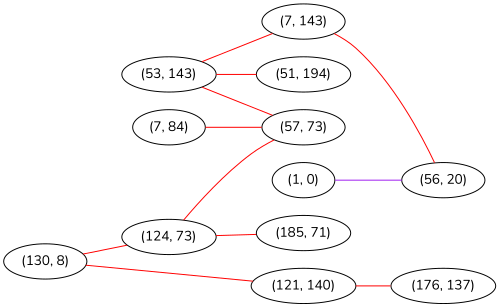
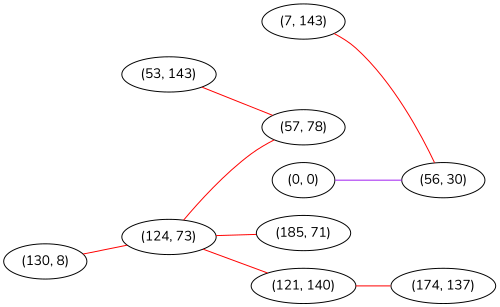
(237, 48) -> none
(304, 74) -> none
(169, 127) -> none
(304, 127) -> (304, 127)
(304, 180) -> (304, 180)
(443, 180) -> (443, 180)
(169, 273) -> (235, 261)
(443, 286) -> (443, 286)
